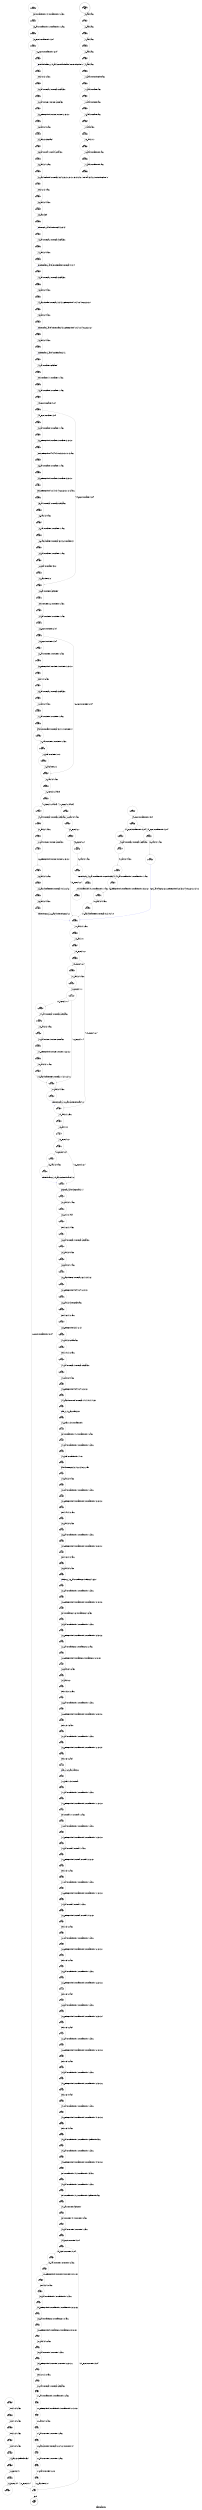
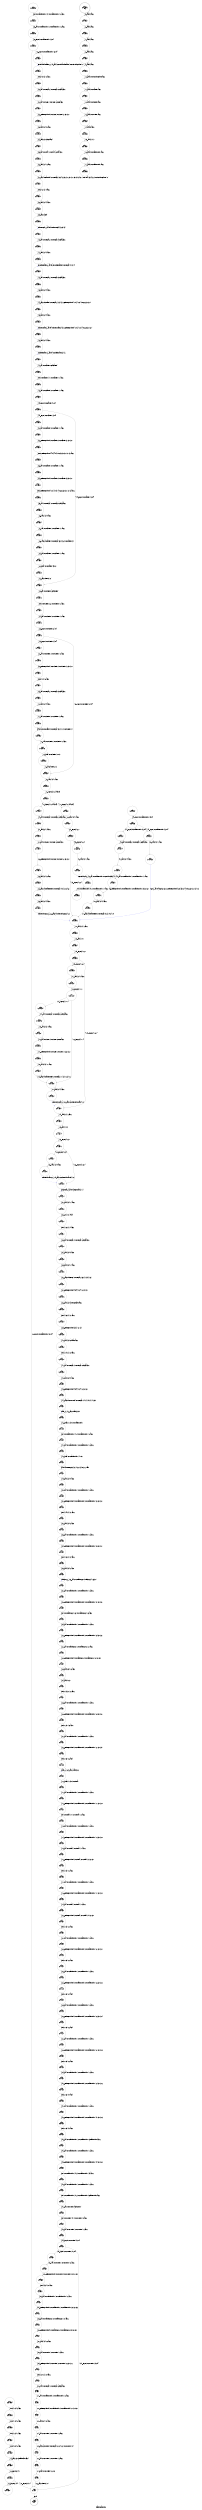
(93, 115) -> (93, 115)
